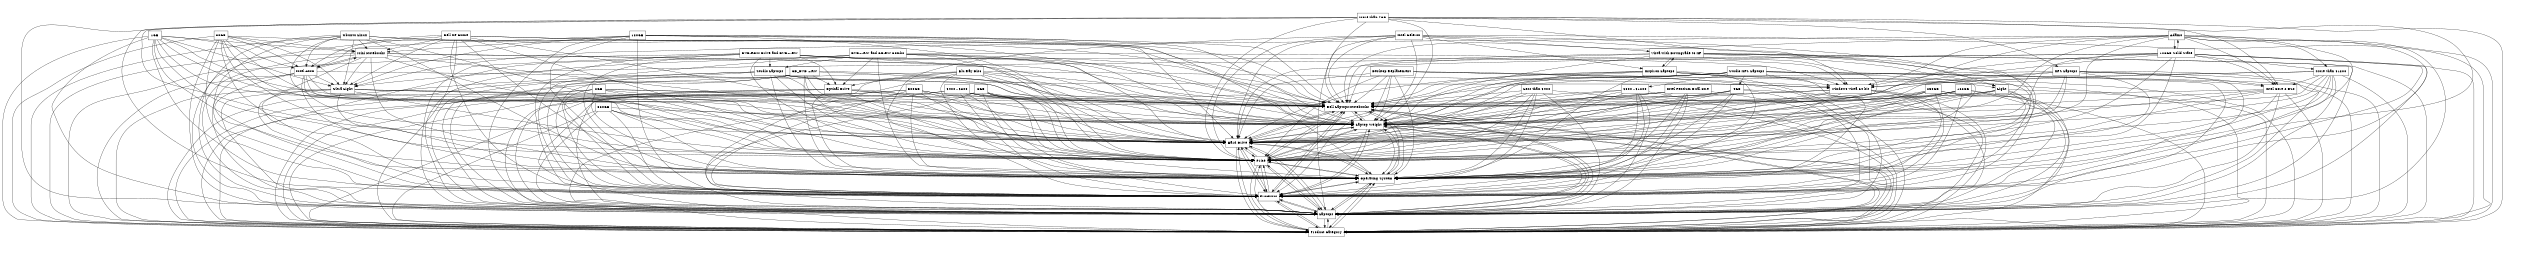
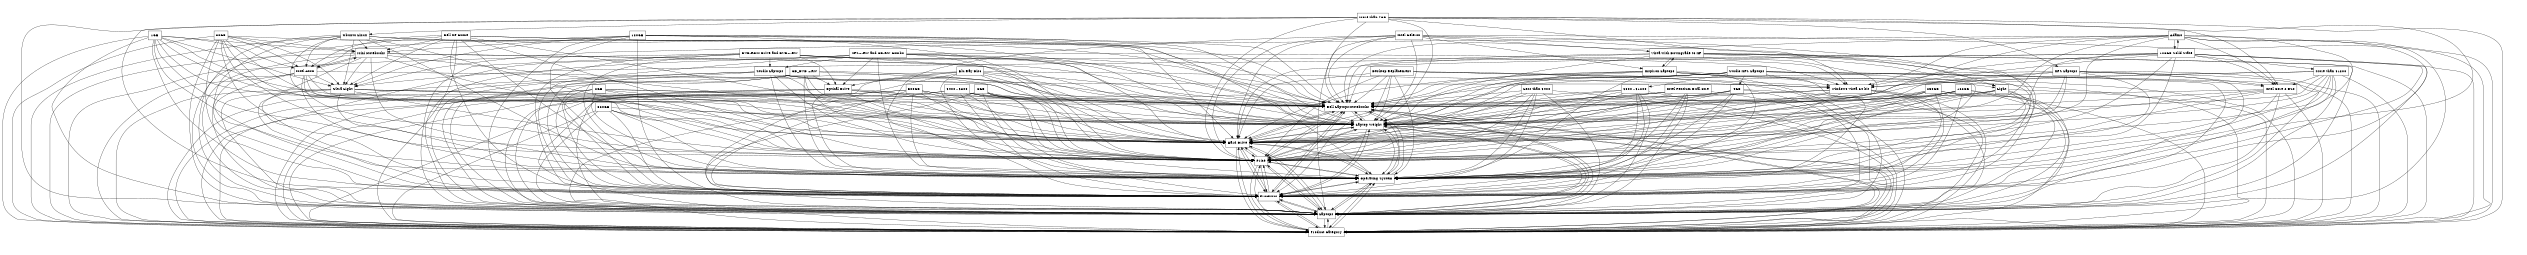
(2268, 42) -> none
(142, 46) -> (864, 22)
(878, 53) -> (878, 53)
(954, 153) -> none
